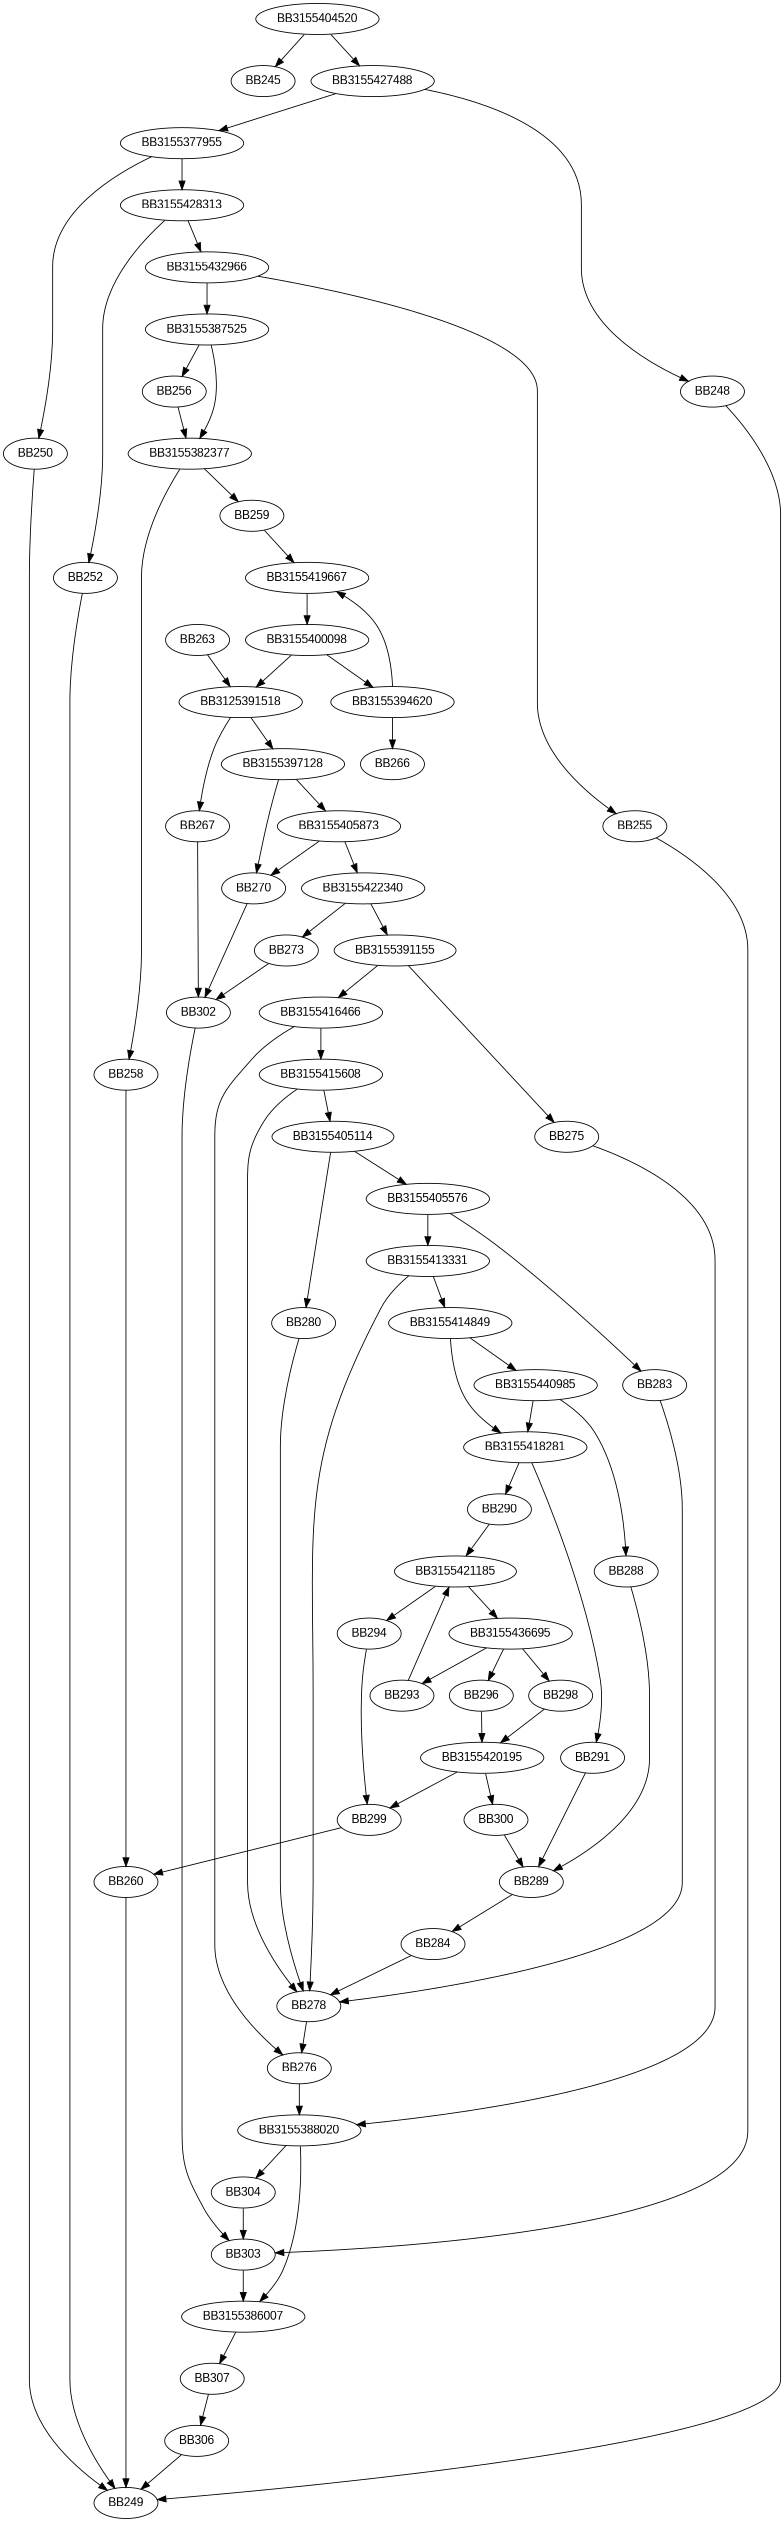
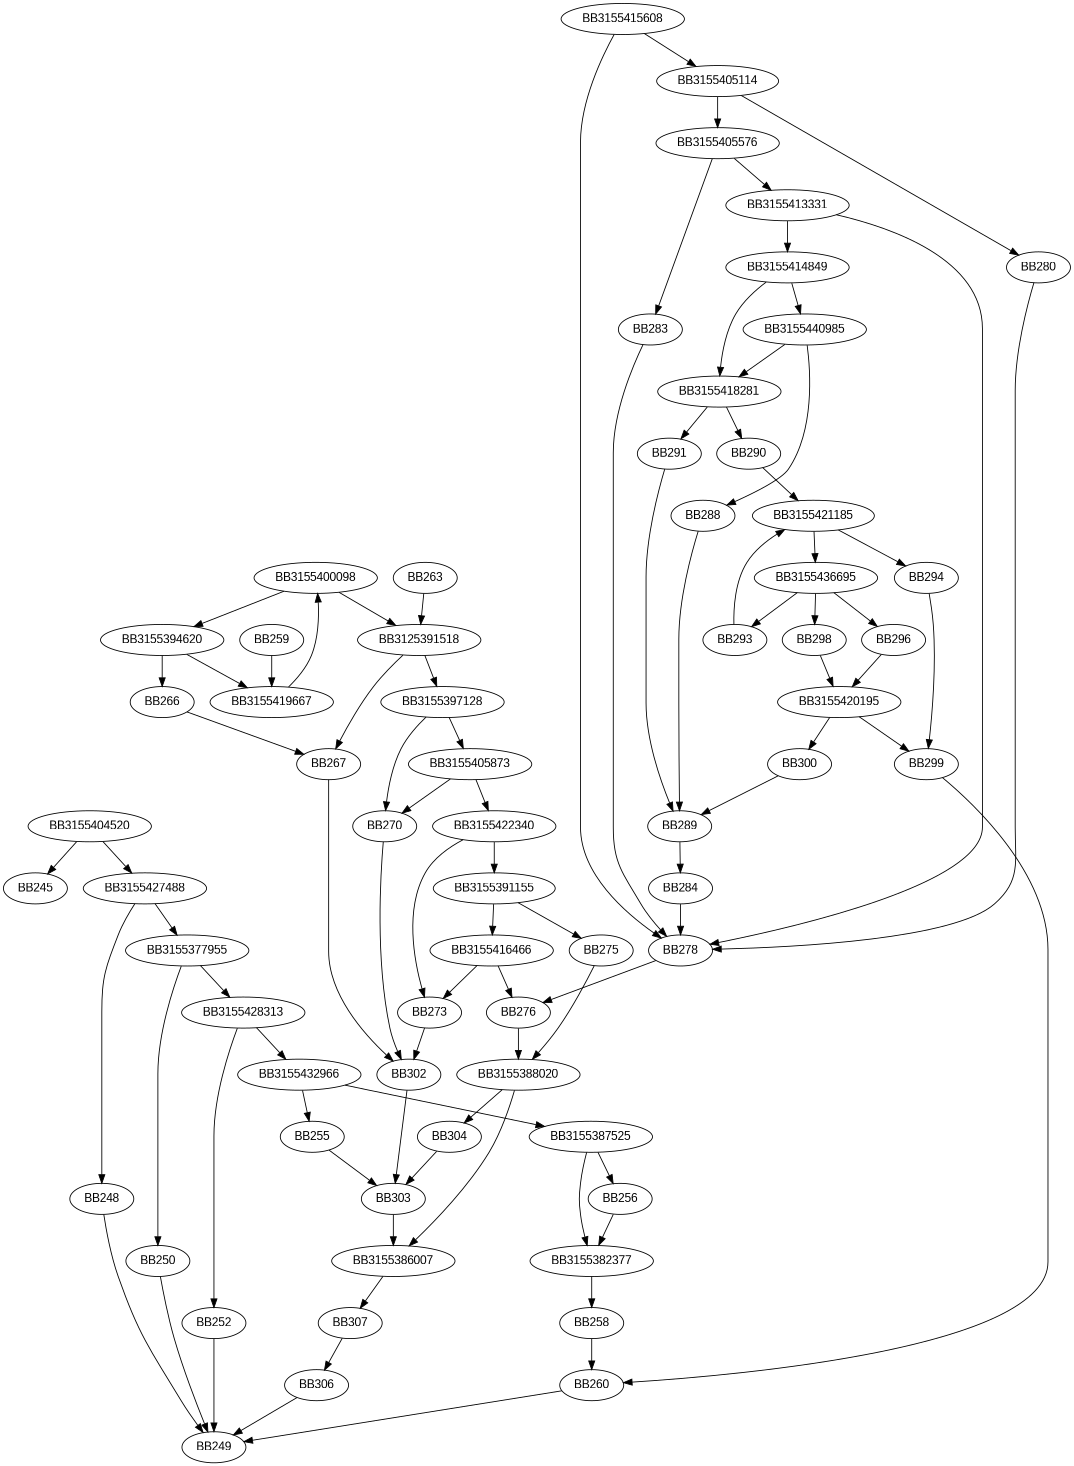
(218, 482) -> none
none -> (241, 732)
(321, 1039) -> (463, 979)
